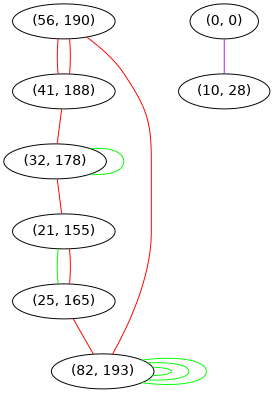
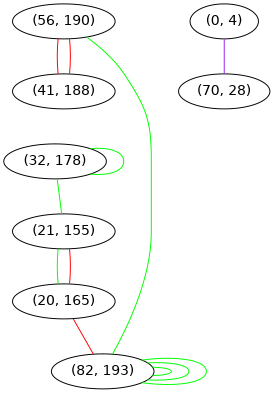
(224, 21) -> (224, 21)
(224, 91) -> (224, 91)
(59, 126) -> none
(151, 188) -> (151, 188)
(59, 196) -> (59, 196)
(64, 301) -> (64, 301)
